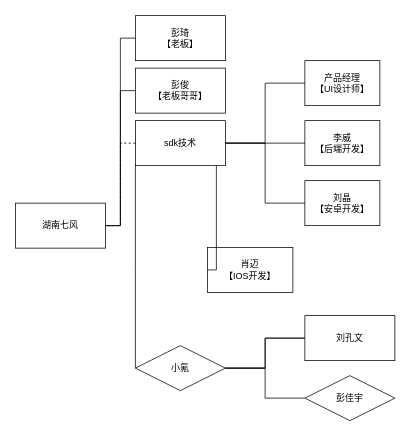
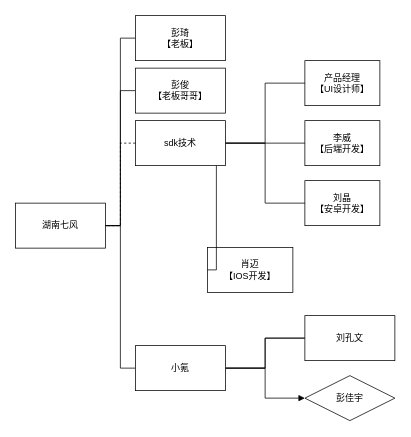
(135, 257) -> (120, 306)
(180, 368) -> (180, 368)
(300, 398) -> (297, 398)
